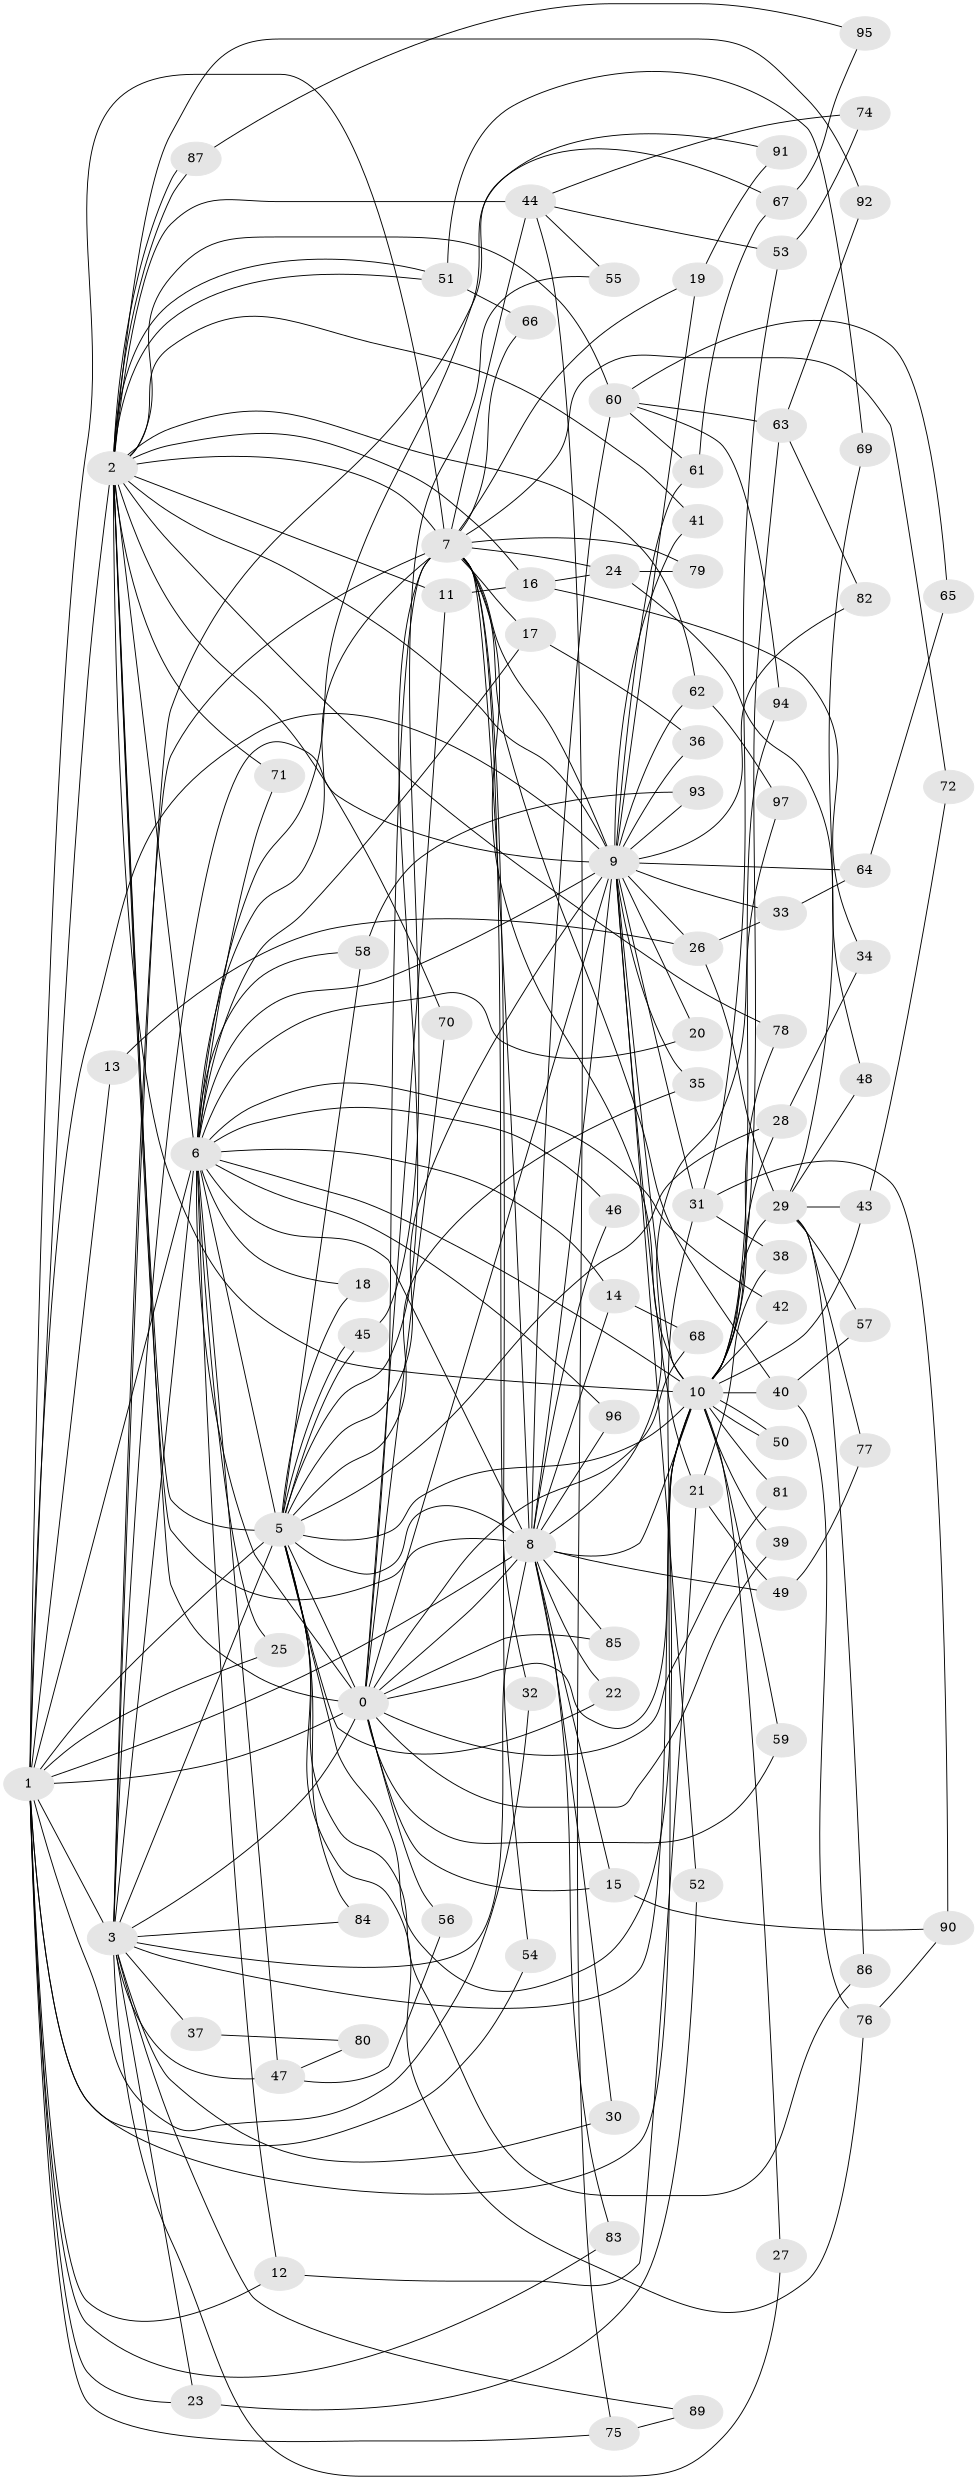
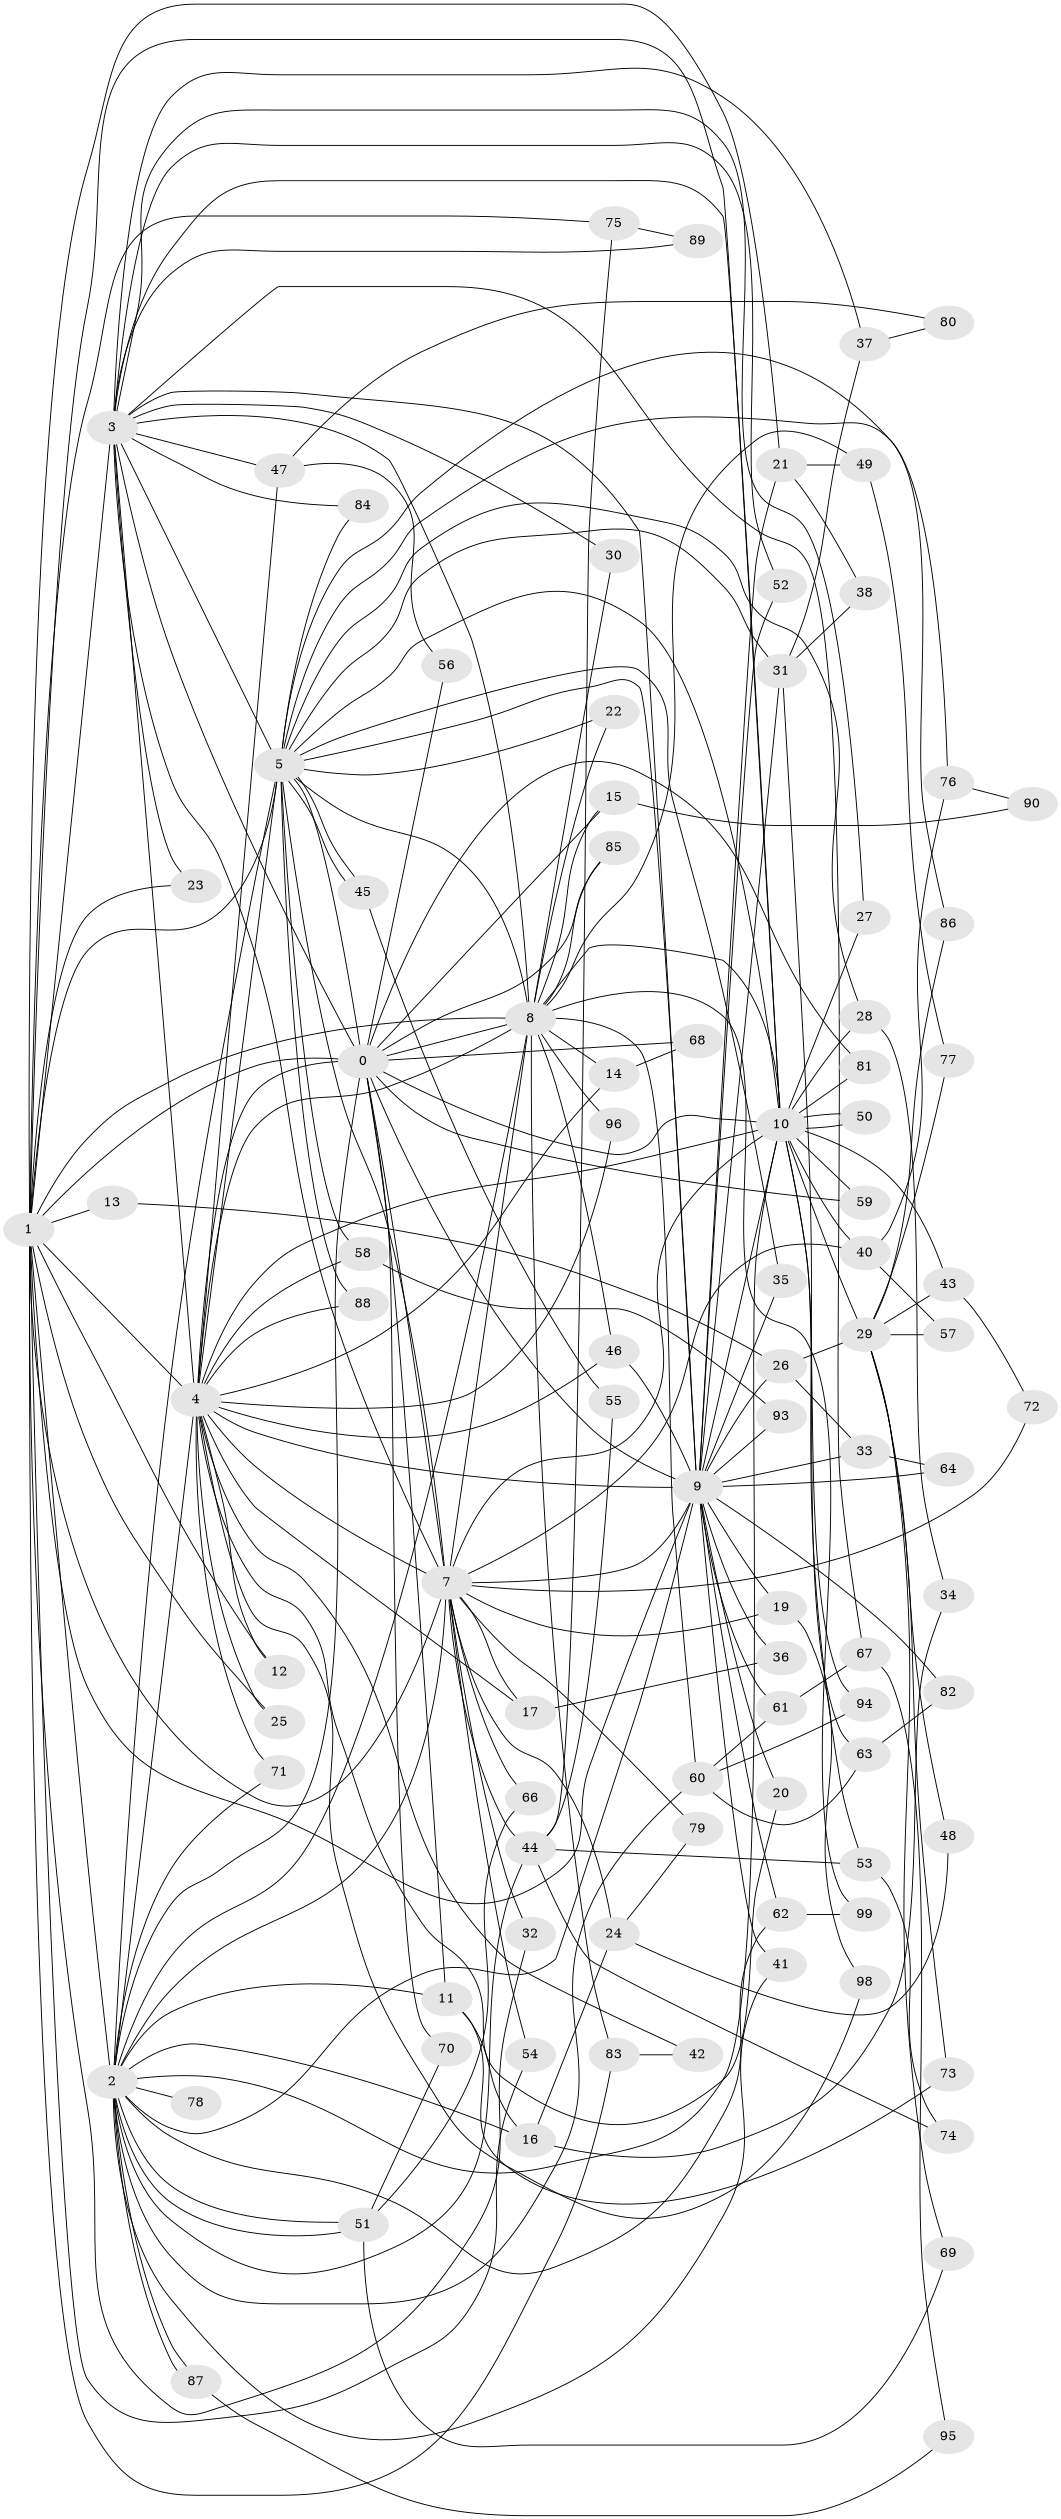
(781, 152) -> (865, 1982)
(865, 203) -> none
(949, 597) -> none
(293, 735) -> (405, 2137)
(781, 803) -> (865, 1915)
(196, 1154) -> (196, 1400)
(575, 1204) -> (662, 1413)
(746, 1214) -> none
(363, 1285) -> (363, 1304)
(741, 1349) -> (656, 2055)
(935, 1452) -> (828, 509)
(781, 1543) -> none
none -> (949, 2074)
(651, 2138) -> (86, 177)
(619, 2310) -> (527, 145)
